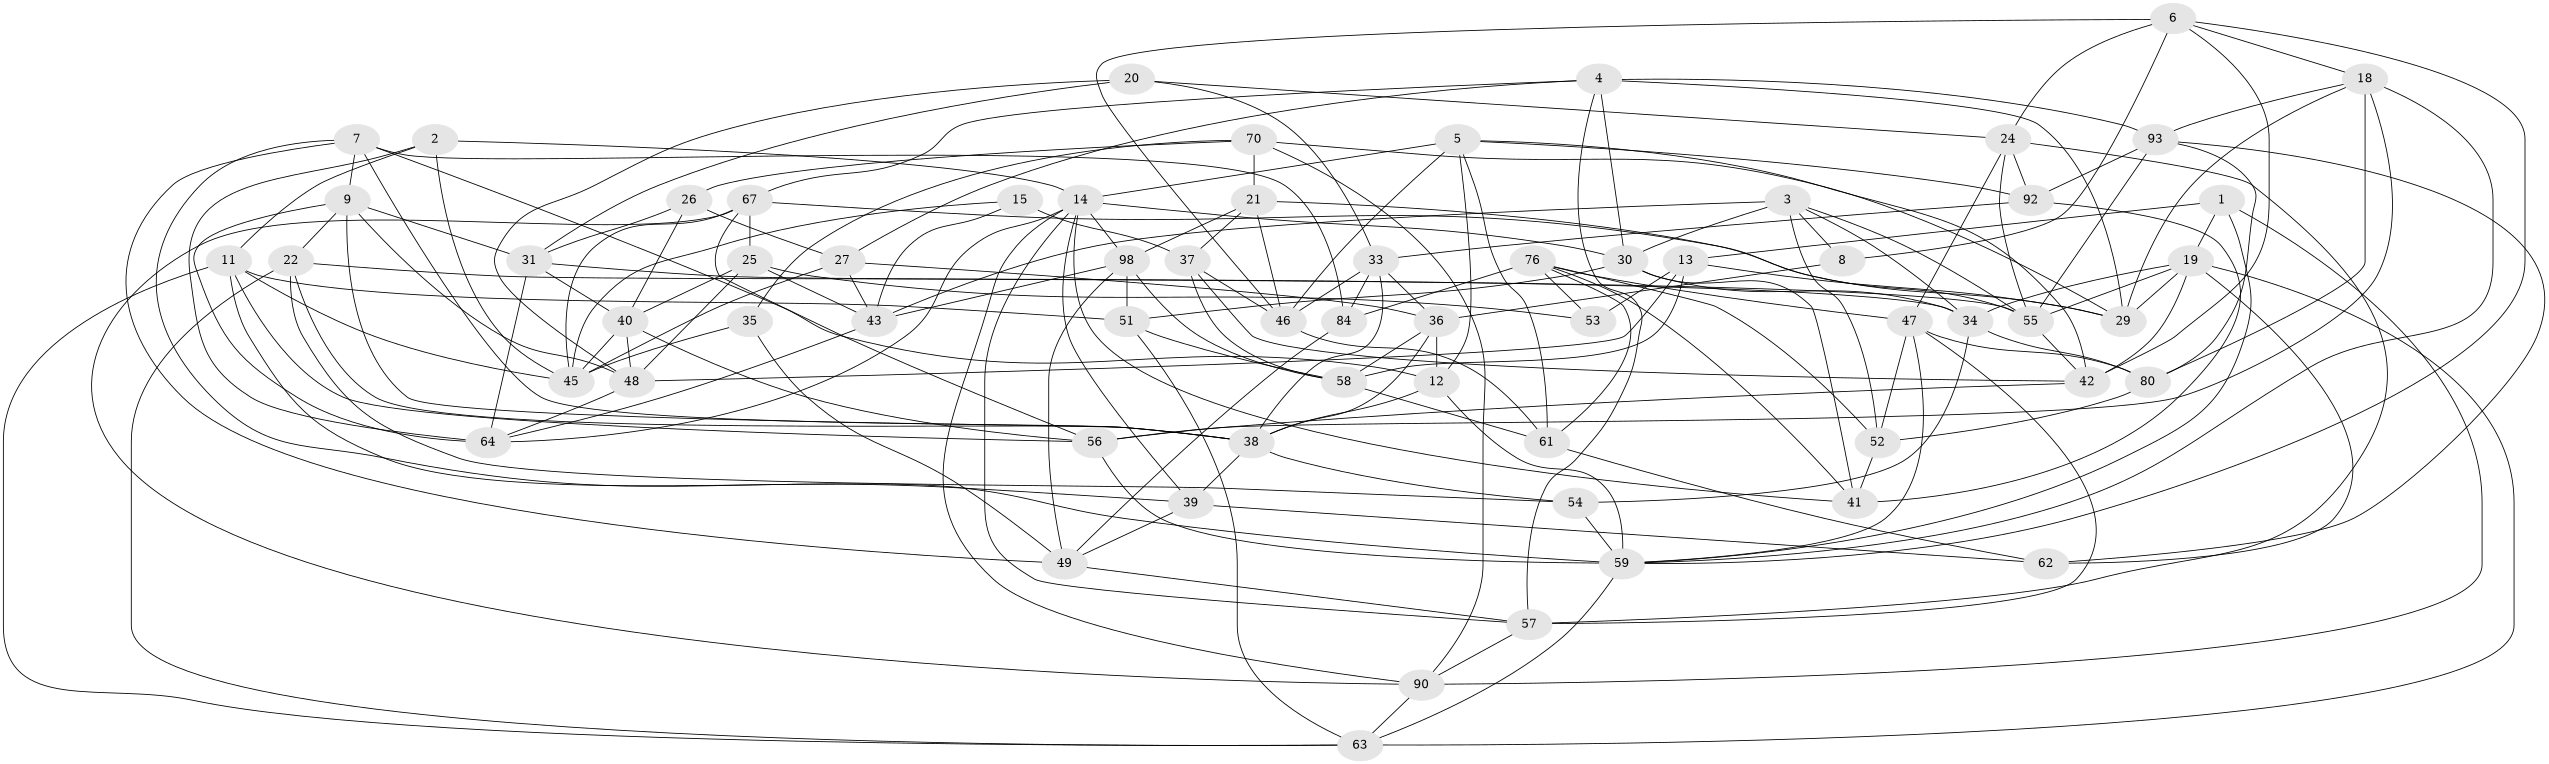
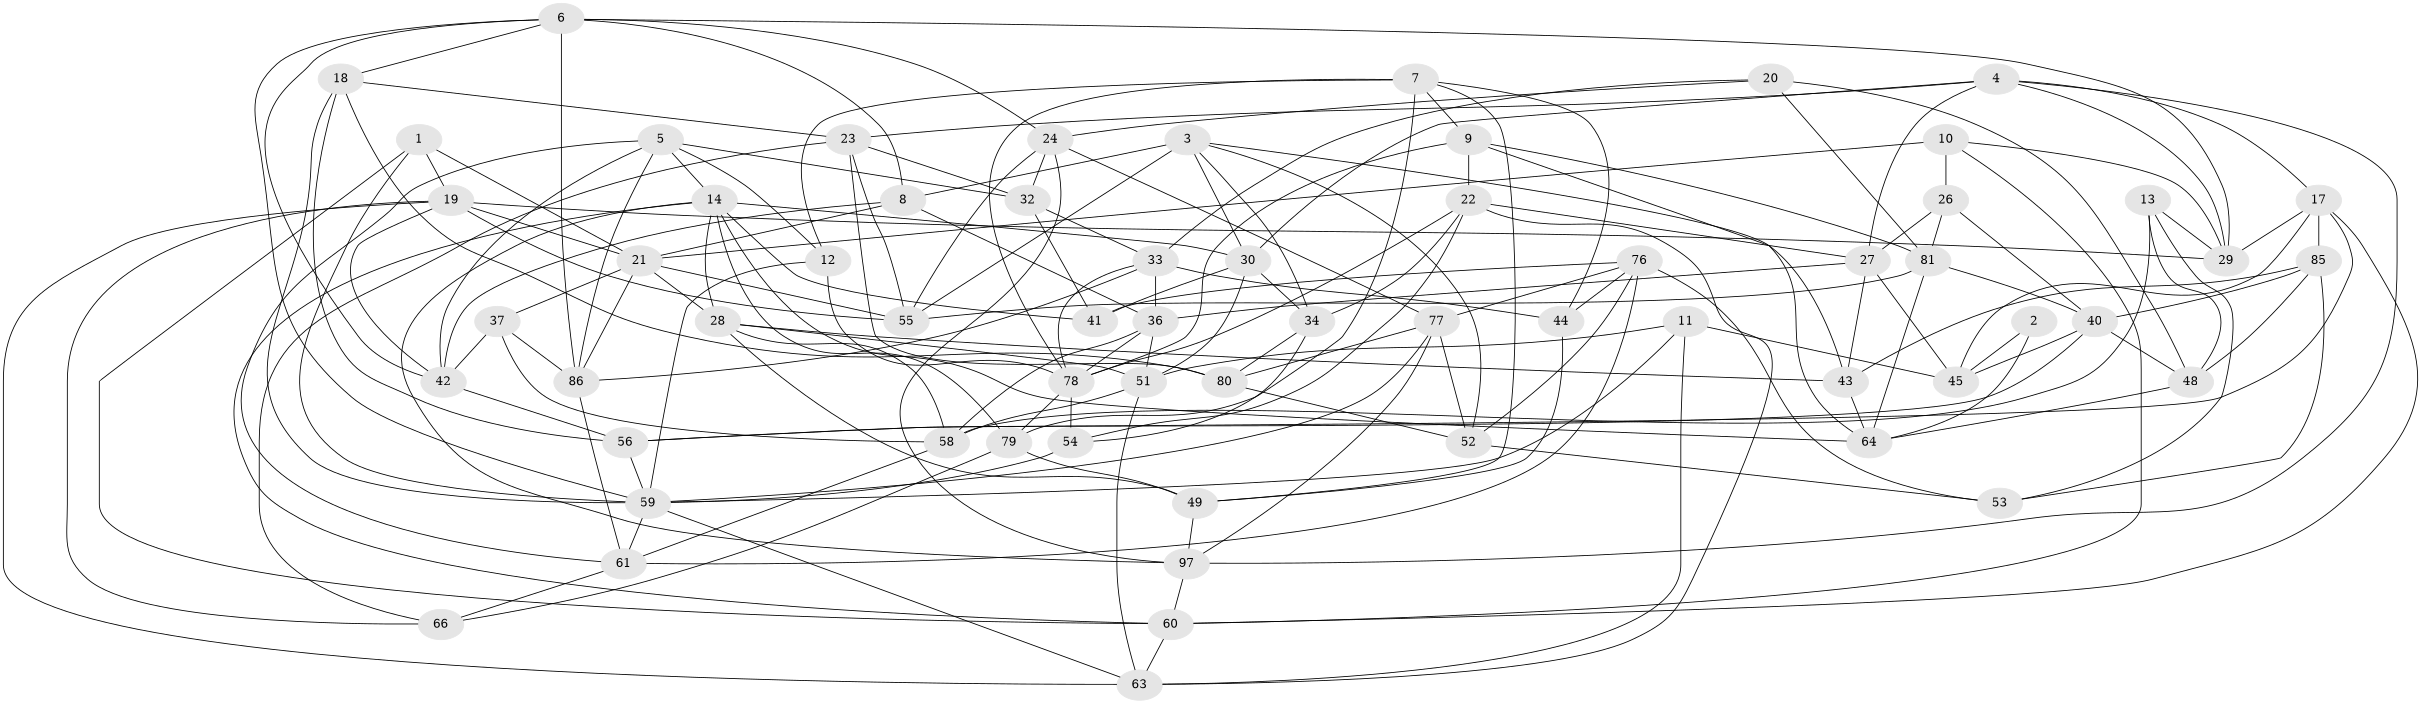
(1254, 140) -> (1946, 140)
(2156, 140) -> (848, 140)
(717, 151) -> none
(2214, 164) -> (1458, 33)
(320, 184) -> none
(750, 200) -> (2319, 200)
(1020, 200) -> none
(2031, 200) -> (1028, 200)
(1979, 227) -> (529, 200)
none -> (771, 231)
none -> (1668, 231)
(529, 261) -> (1928, 261)
(750, 261) -> (2319, 261)
(1127, 261) -> (718, 322)
(2077, 284) -> (568, 238)
(479, 321) -> none
(750, 322) -> none
(1284, 322) -> (577, 382)
(1344, 322) -> (1561, 322)
(1910, 322) -> (1437, 322)
(2053, 345) -> (635, 239)
(1437, 349) -> (1151, 347)
(713, 431) -> none
(1252, 443) -> (1071, 382)
(1868, 469) -> (1734, 473)
(1191, 503) -> (1009, 443)
none -> (636, 534)
(2046, 564) -> (441, 625)
(1529, 625) -> (1187, 564)
(1422, 685) -> (1171, 625)
